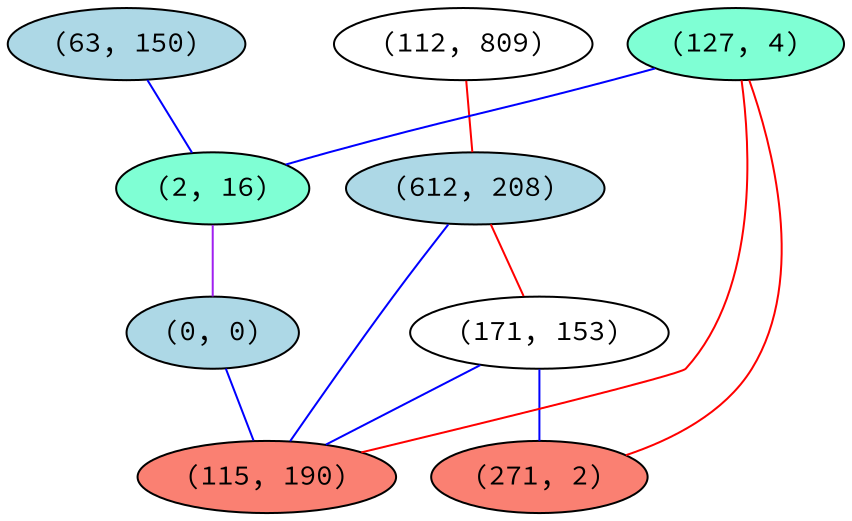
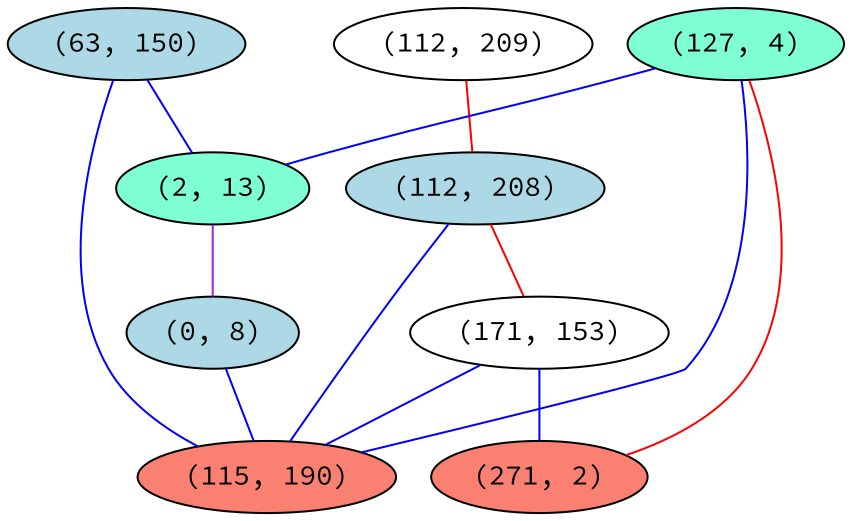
(463, 44) -> (463, 44)
(213, 188) -> (213, 188)
(475, 188) -> (475, 188)
none -> (83, 285)
(213, 333) -> (213, 333)
(670, 374) -> (670, 374)
